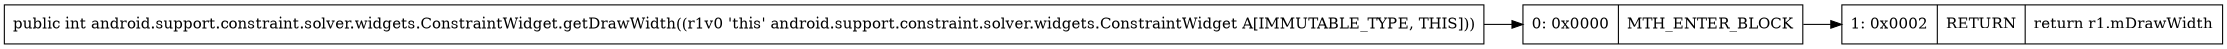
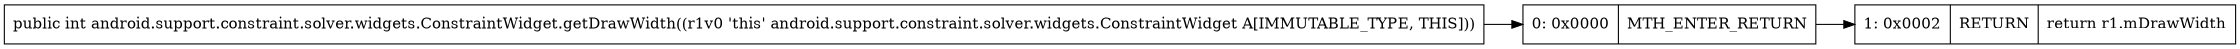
(1711, 24) -> (1717, 24)
